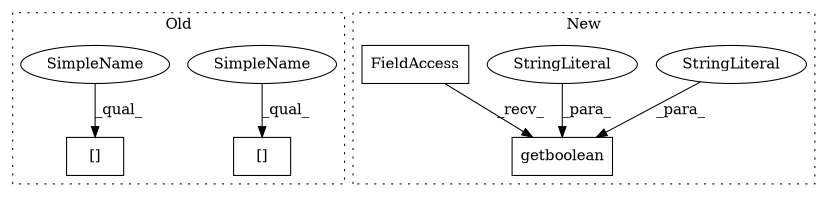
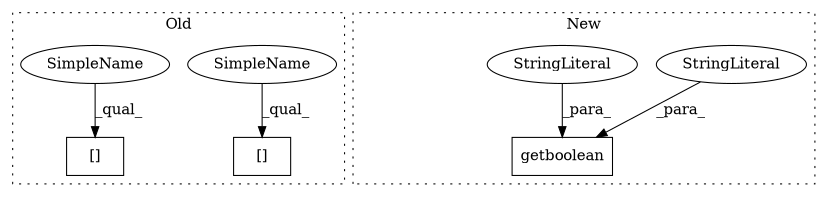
(415, 64) -> none
